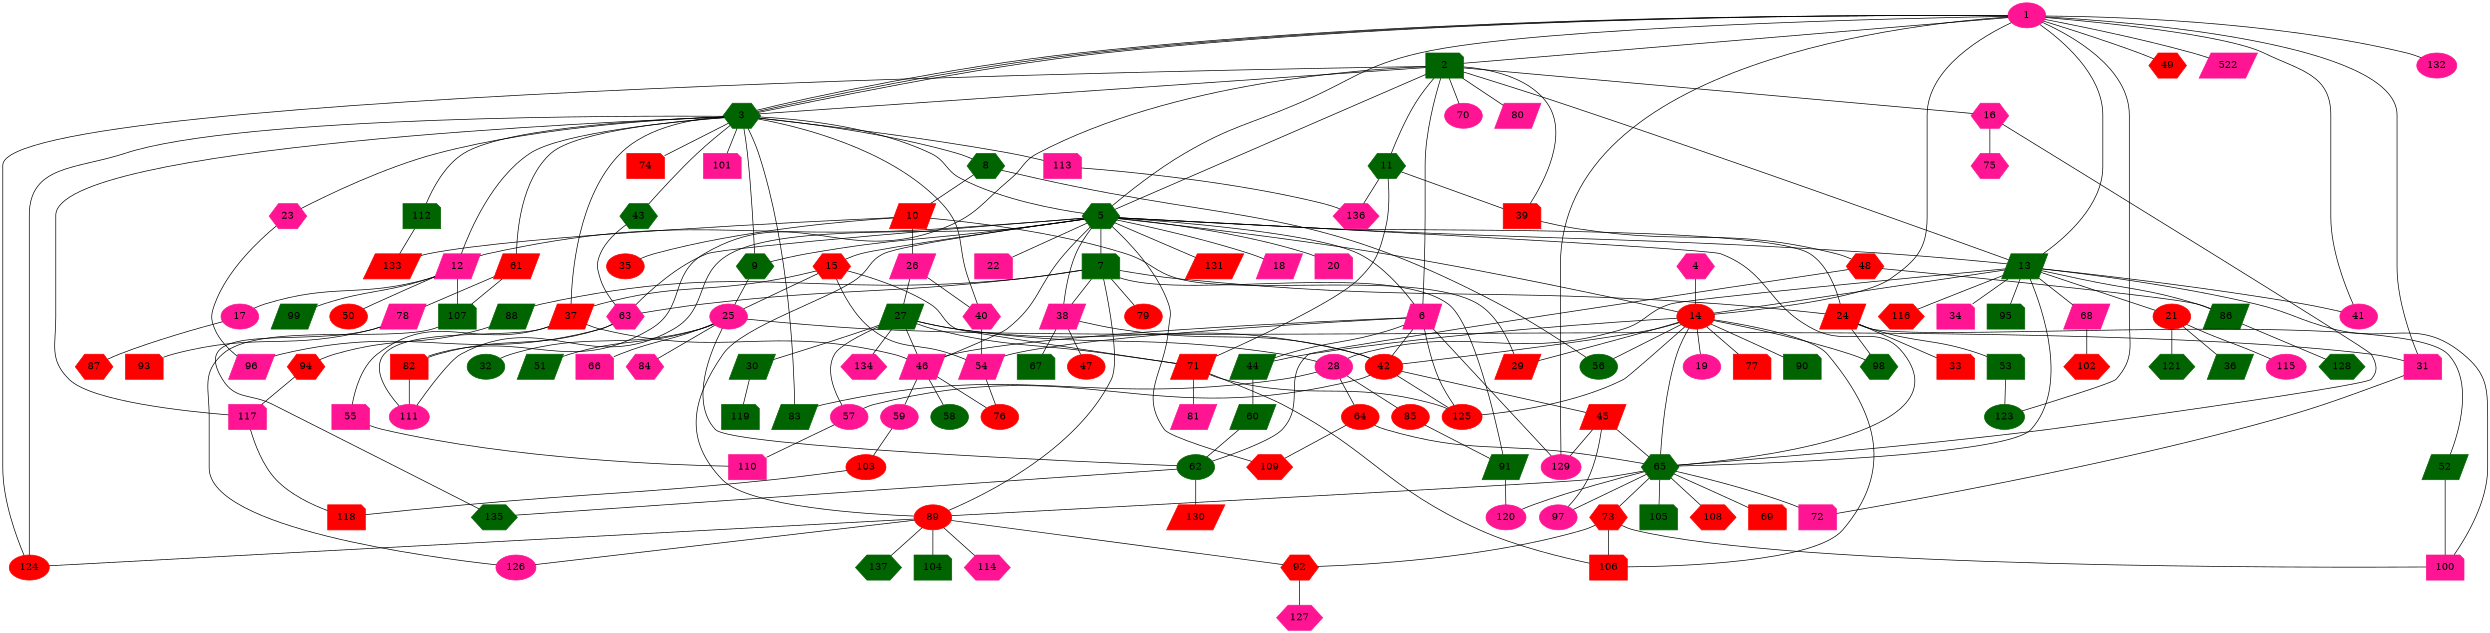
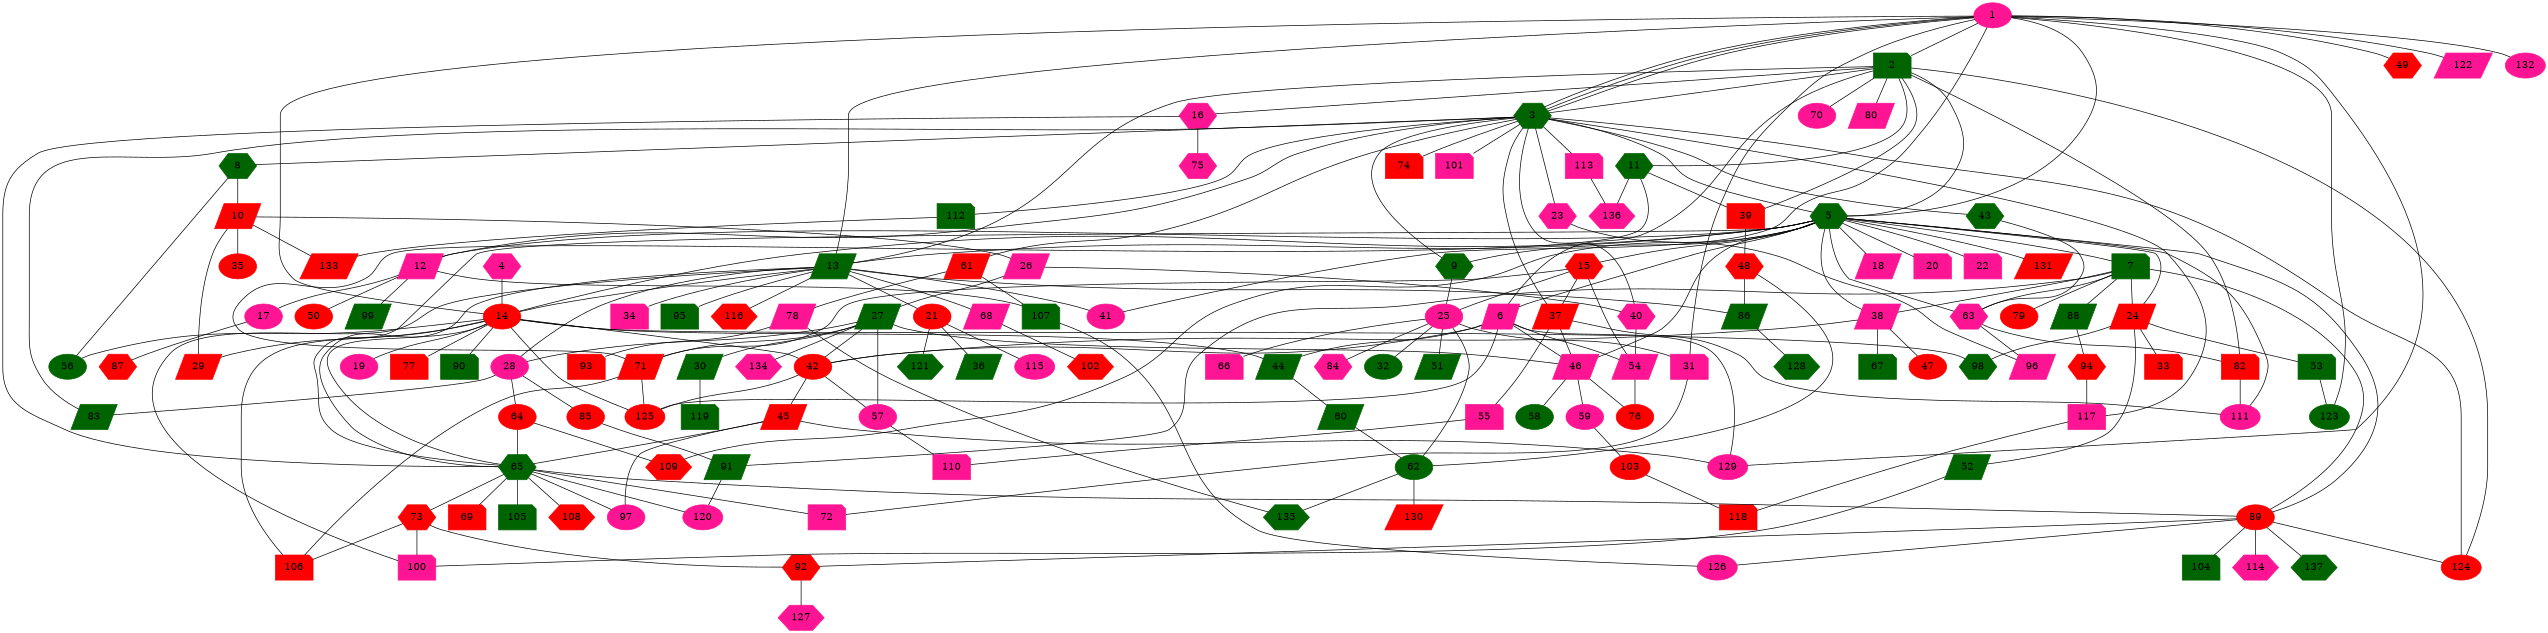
(2228, 66) -> (2463, 66)
(1194, 417) -> none
